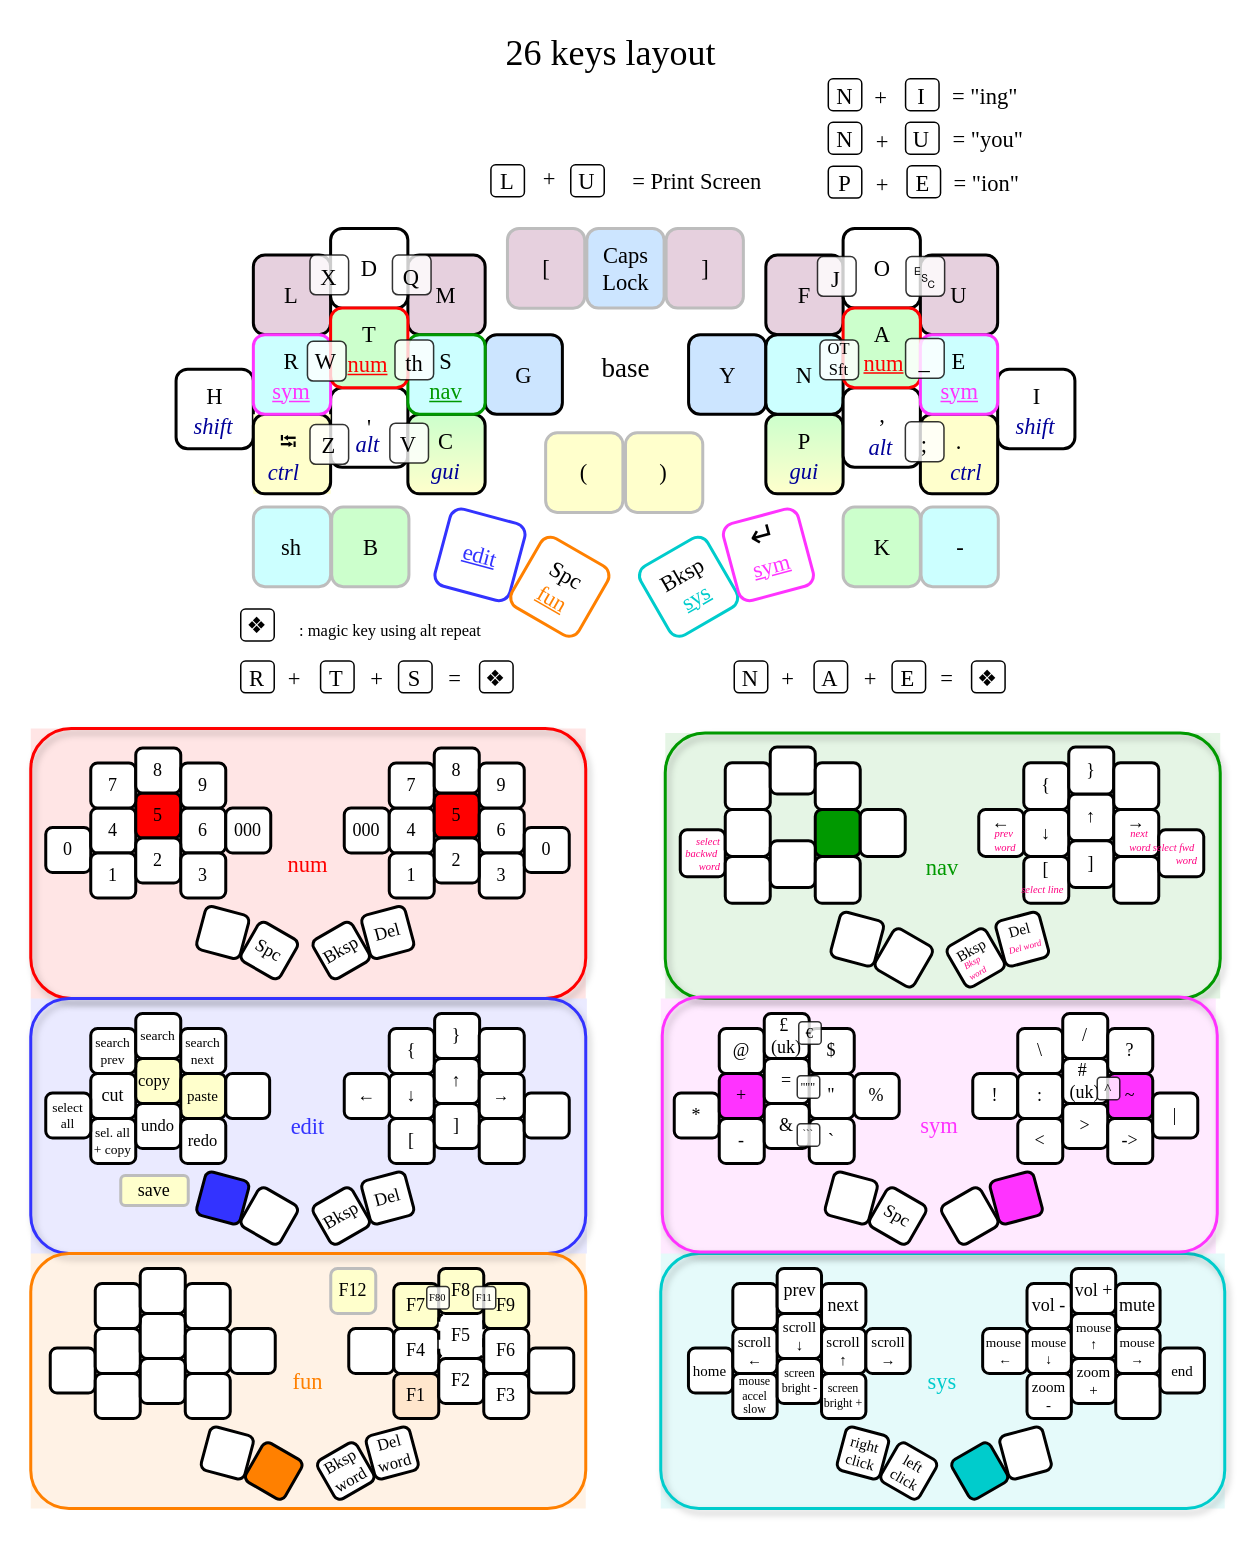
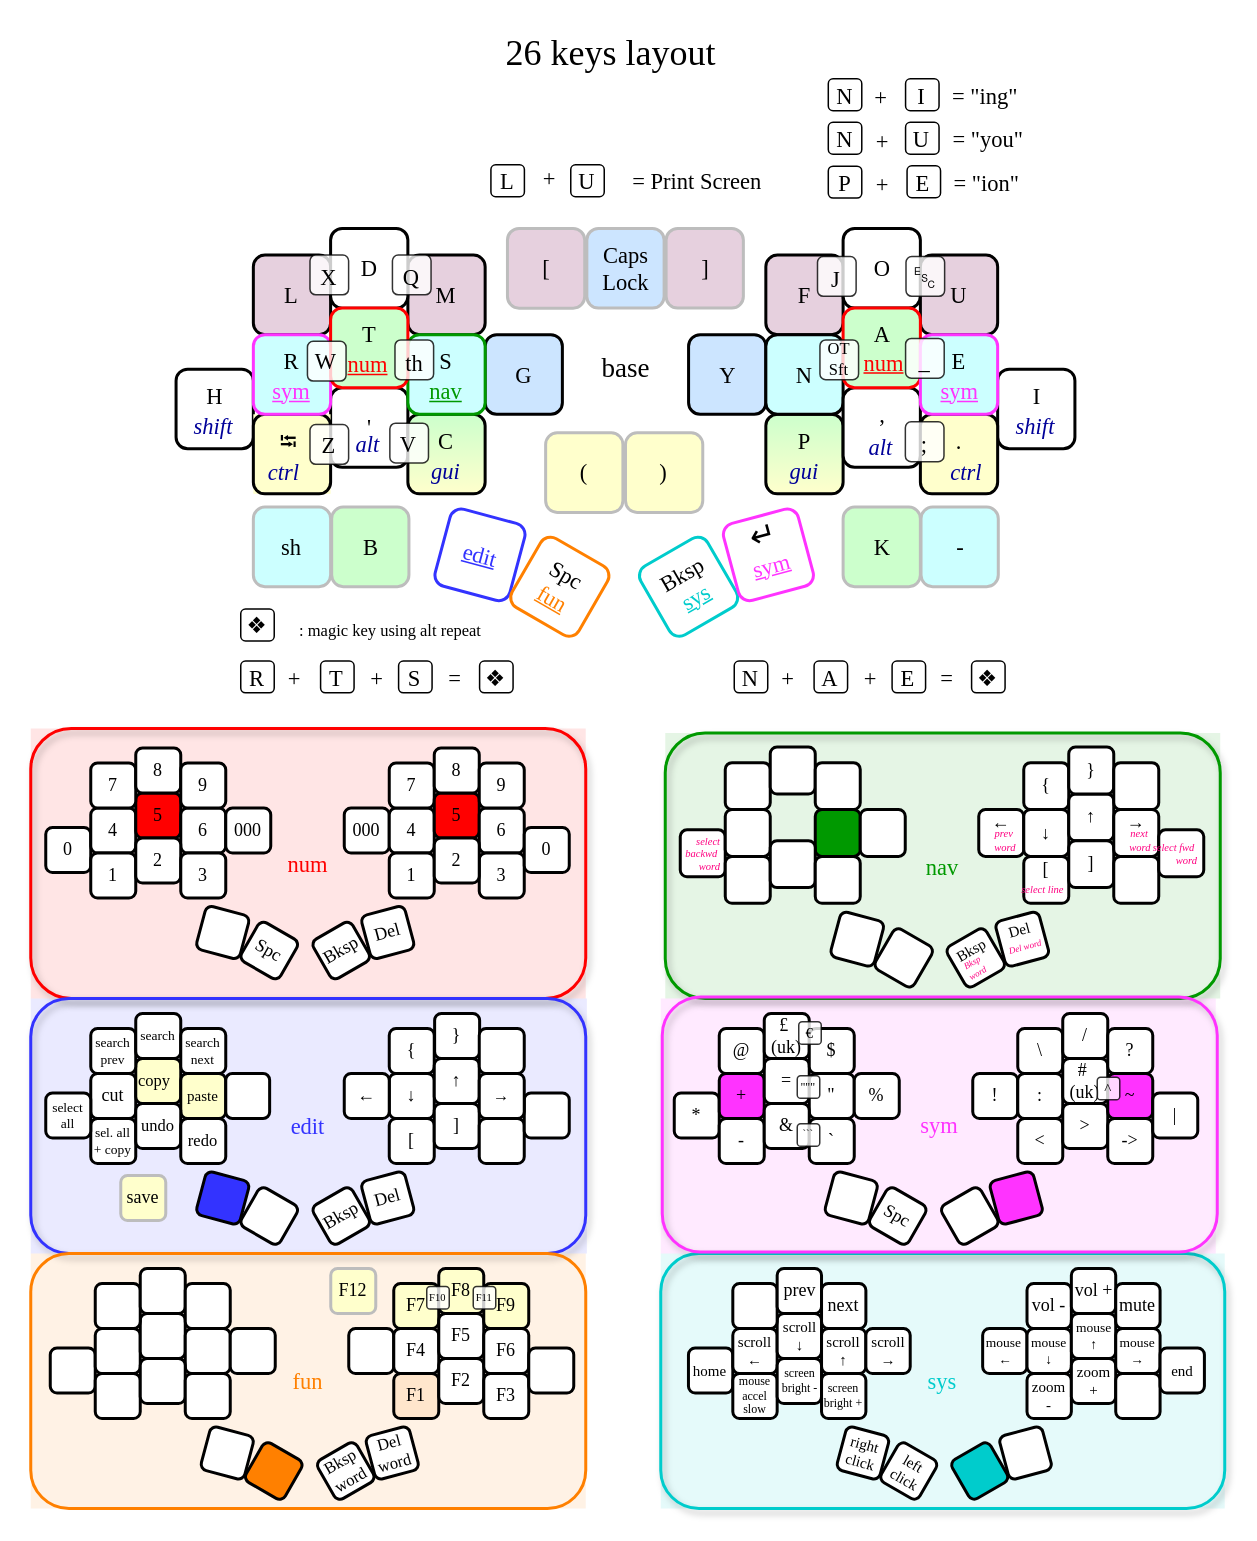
(155, 1190) -> (143, 1198)
(438, 1298) -> (438, 1298)
(461, 1336) -> (461, 1336)
